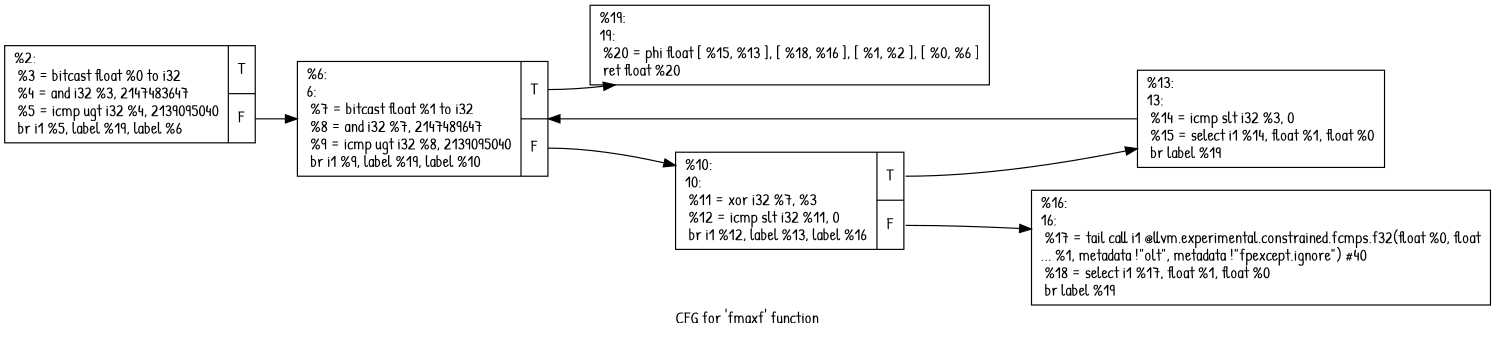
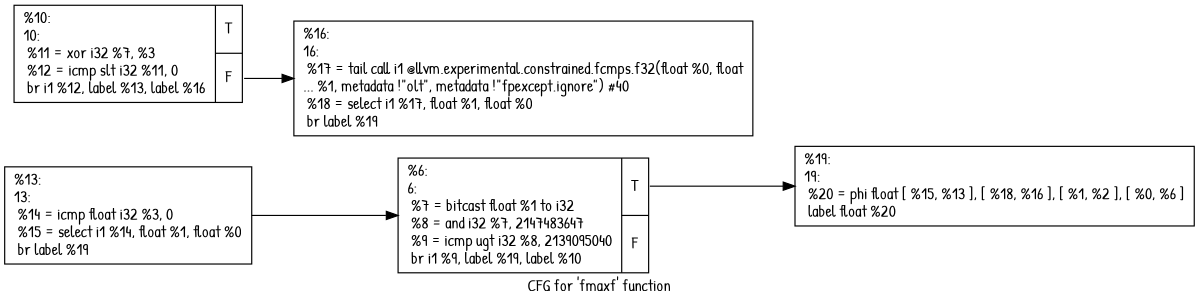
(640, 71) -> (851, 212)
(130, 94) -> none
(1221, 118) -> (94, 215)
(395, 127) -> (496, 224)
(606, 152) -> none
(1016, 169) -> none
